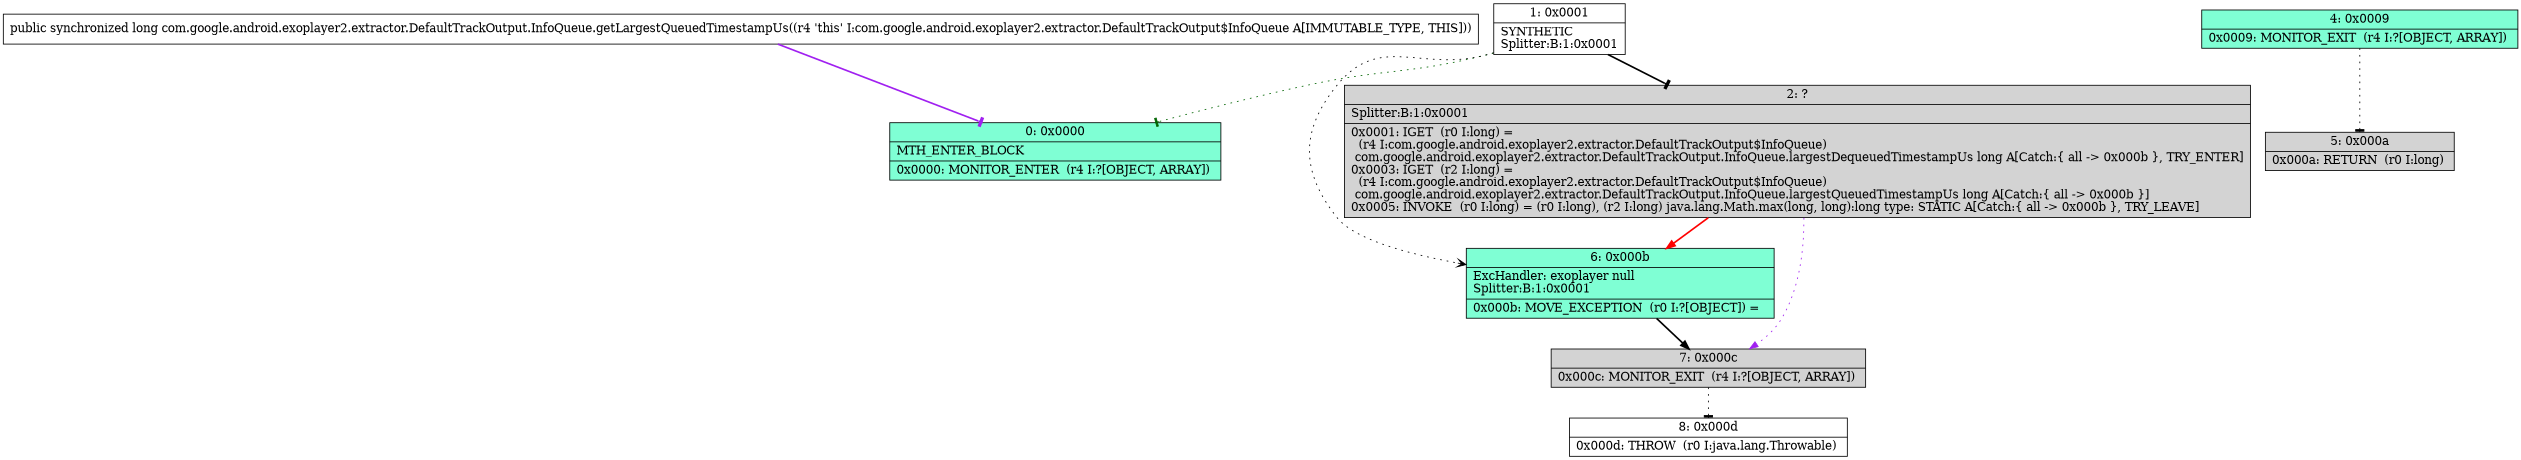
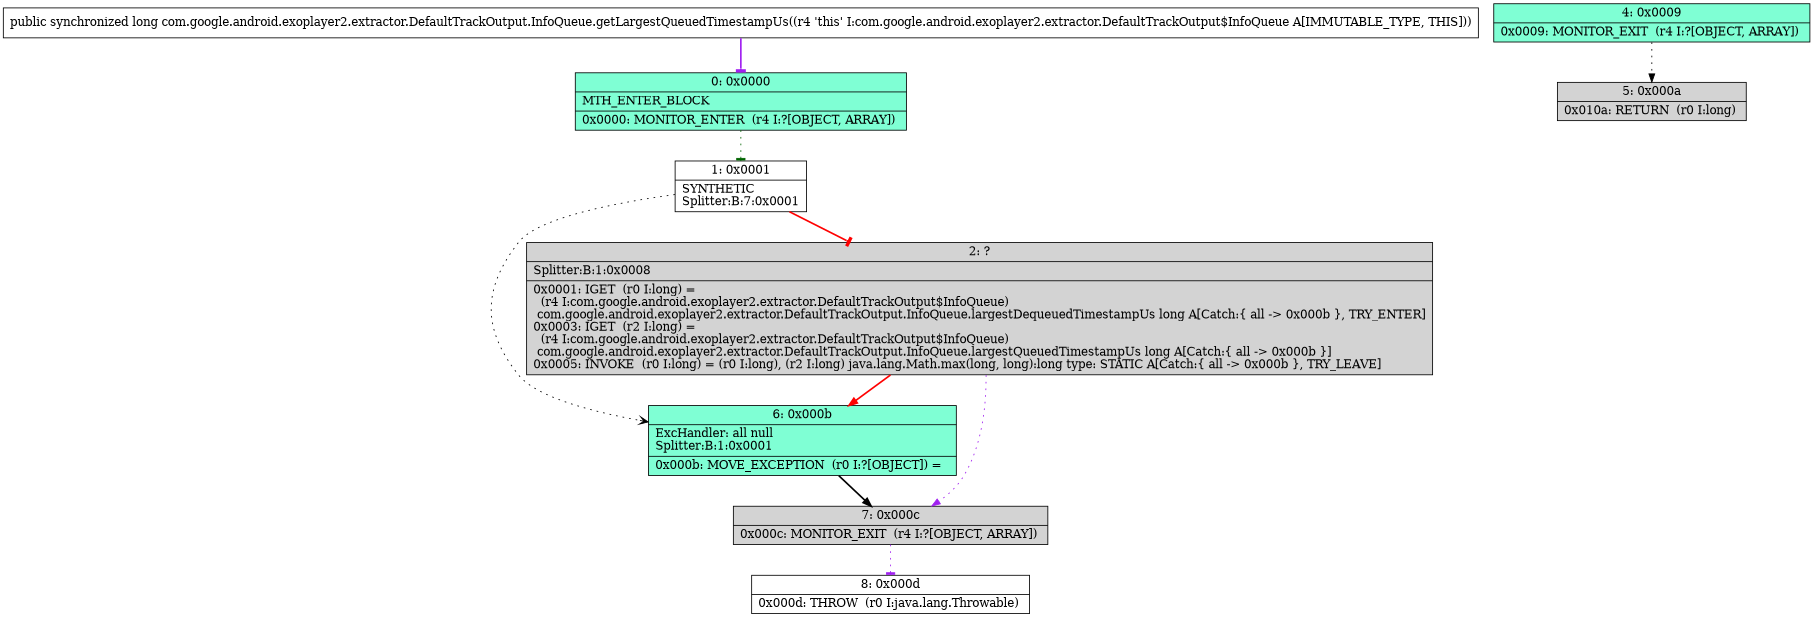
(1559, 45) -> (741, 202)
(1636, 69) -> (818, 226)
(1325, 82) -> (741, 143)
(2360, 88) -> (1652, 58)
(1410, 114) -> (592, 271)
(2360, 161) -> (1652, 111)
(1554, 277) -> (714, 434)
(1708, 400) -> (891, 558)
